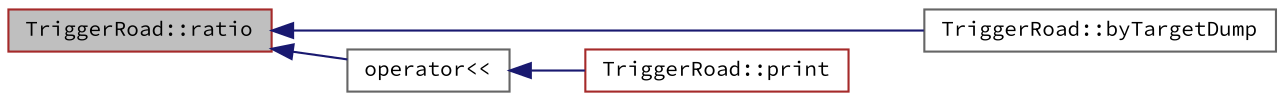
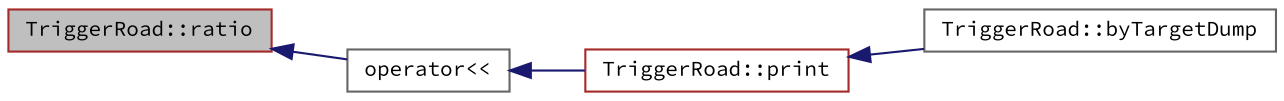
(609, 31) -> (897, 52)
